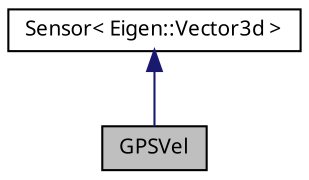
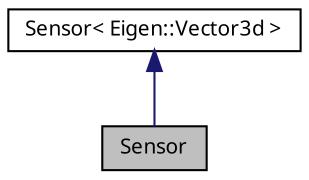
(154, 148) -> (154, 148)
